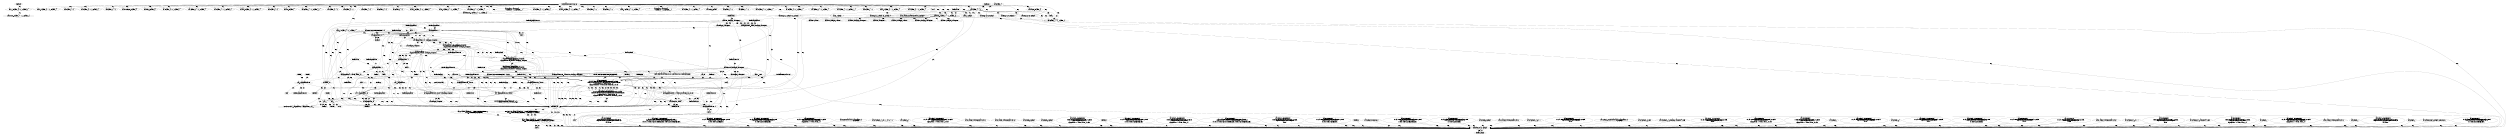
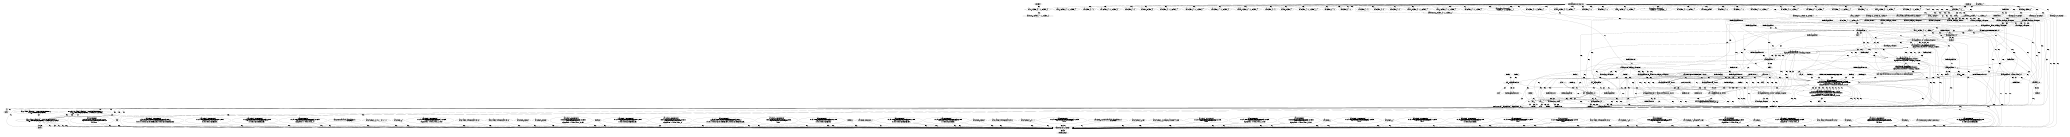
(130, 10) -> none
none -> (1996, 44)
(605, 75) -> (1831, 75)
